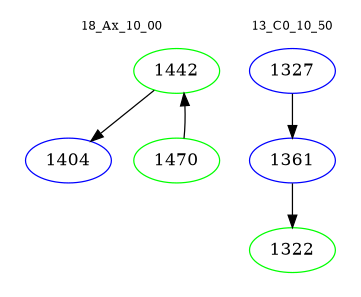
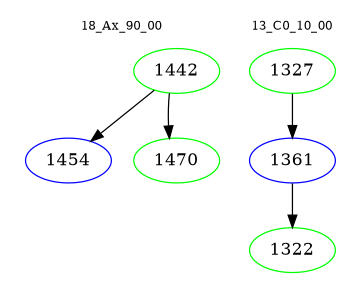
(122, 27) -> (122, 27)
(292, 27) -> (292, 27)
(292, 71) -> (292, 71)
(185, 122) -> (168, 109)
(68, 161) -> (68, 161)
